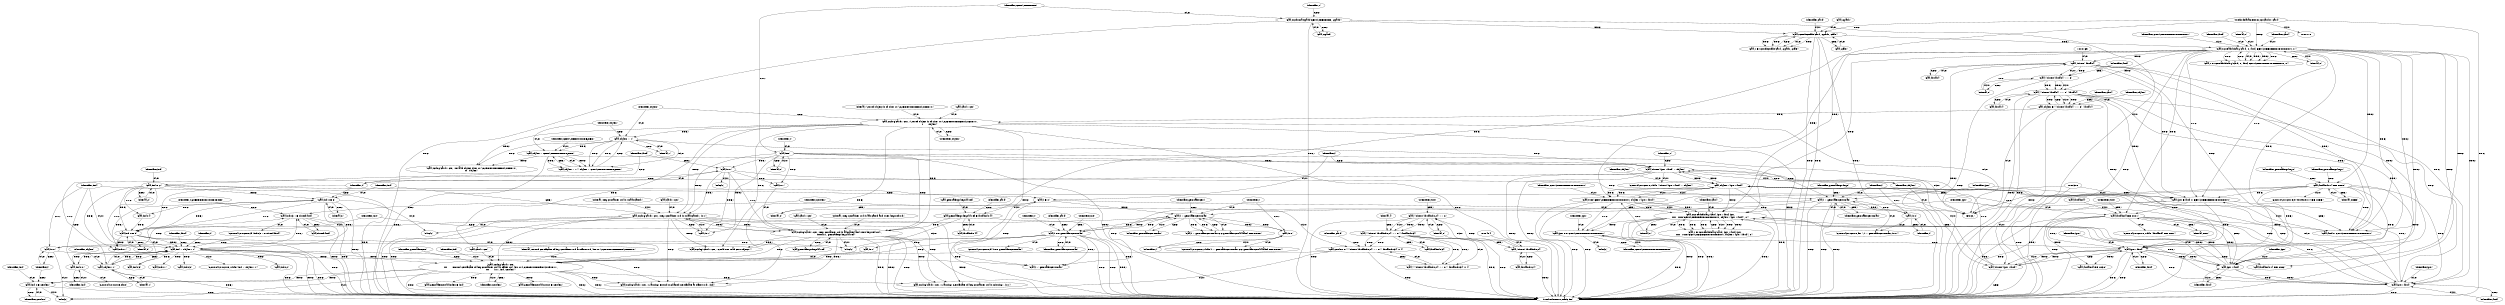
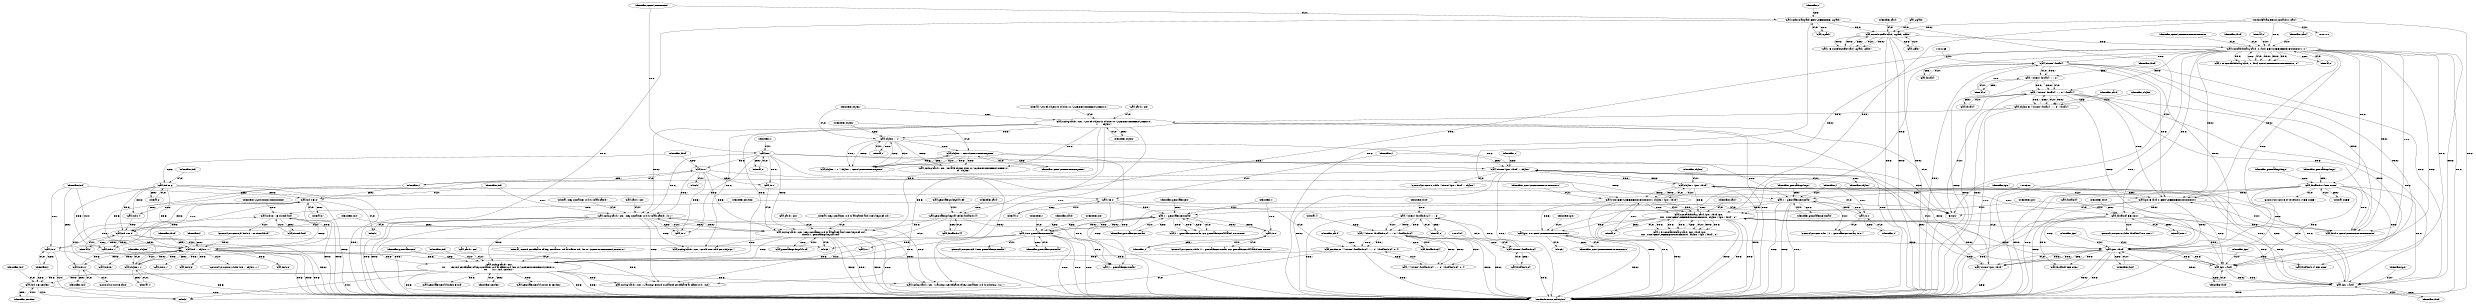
none -> (1016, 161)
(200, 200) -> (263, 200)
